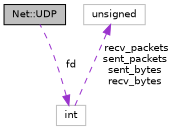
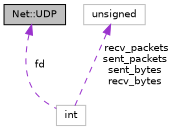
(55, 59) -> (28, 77)
